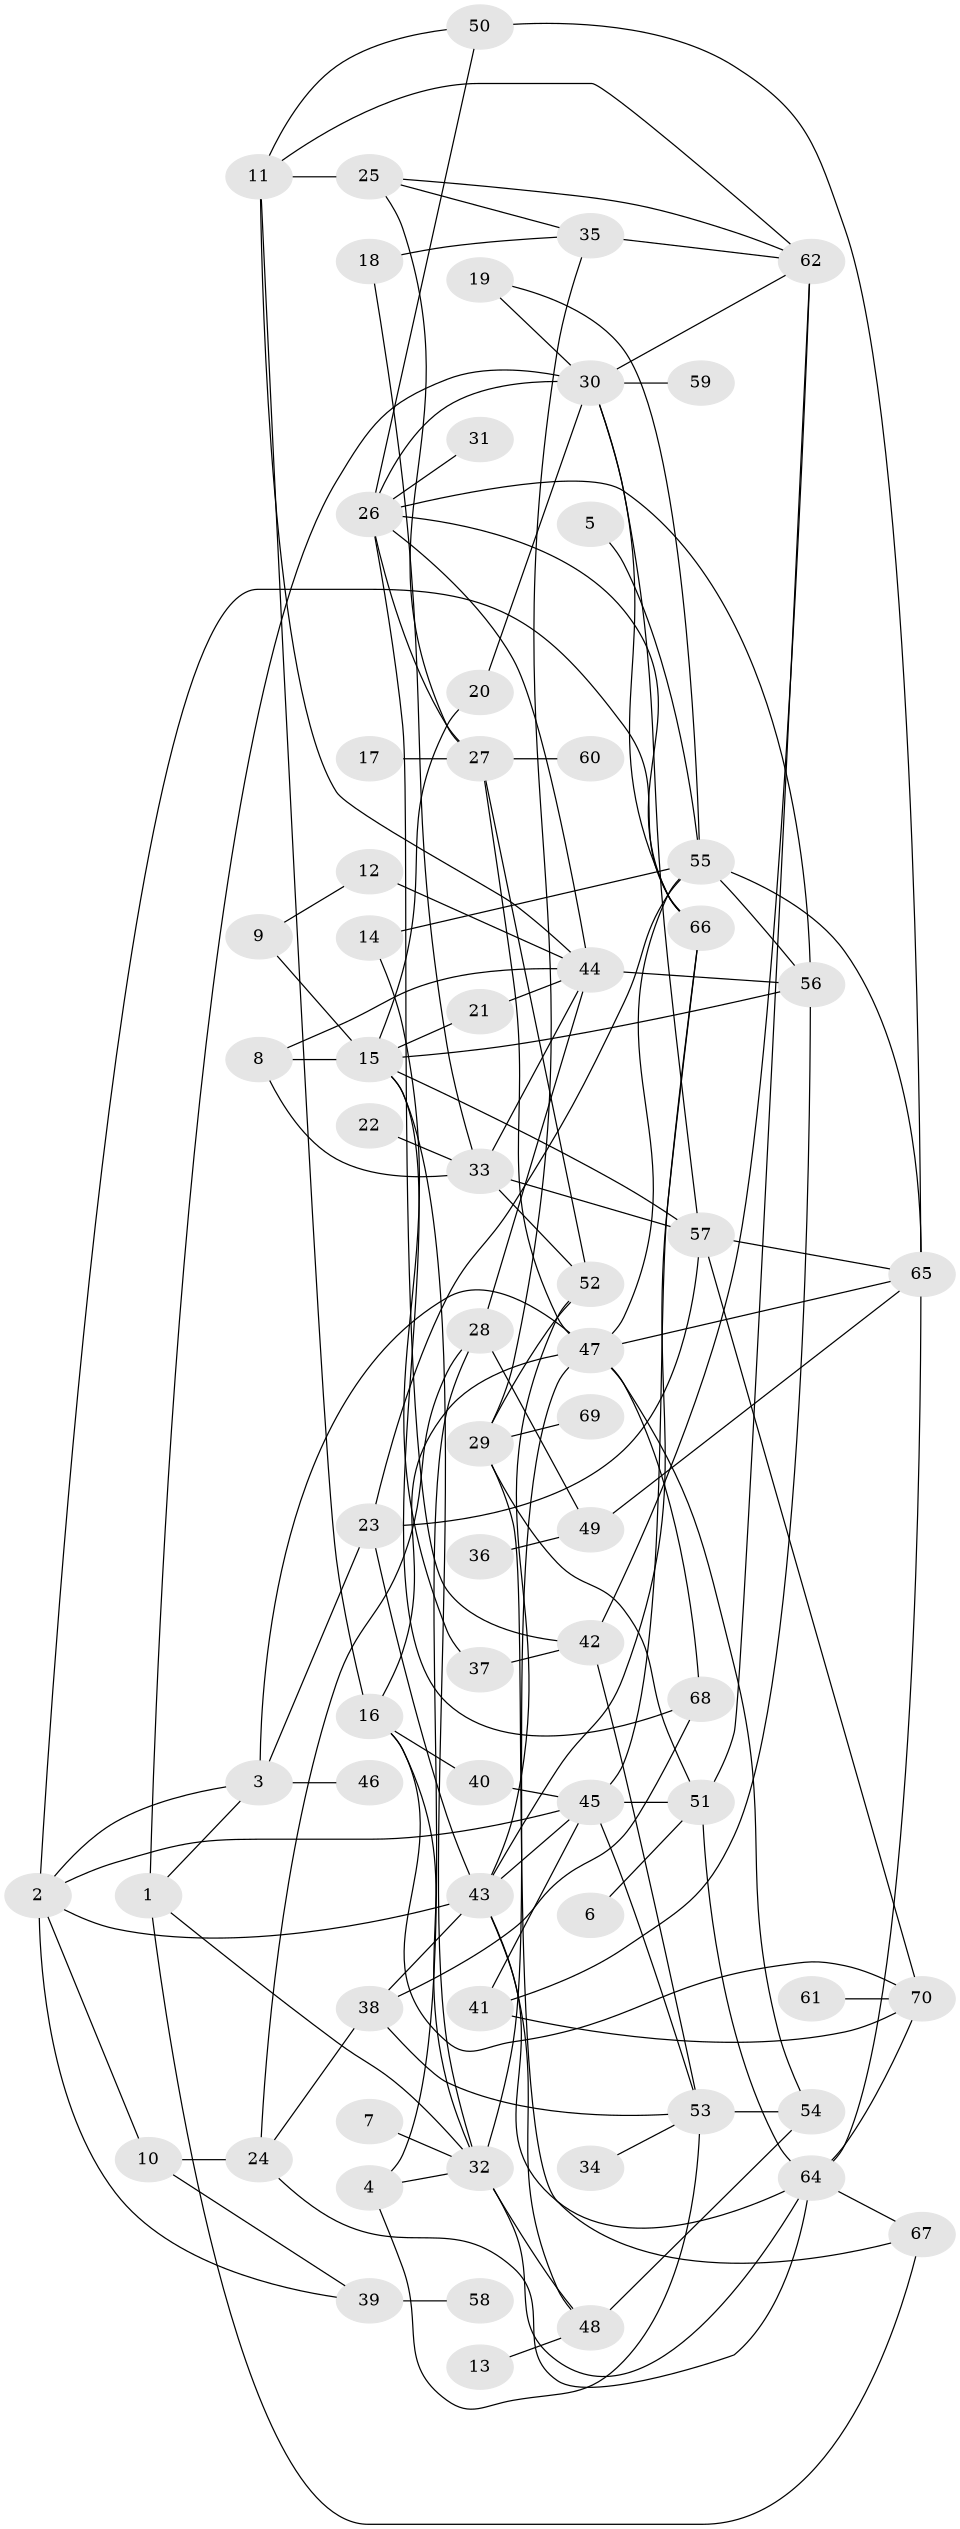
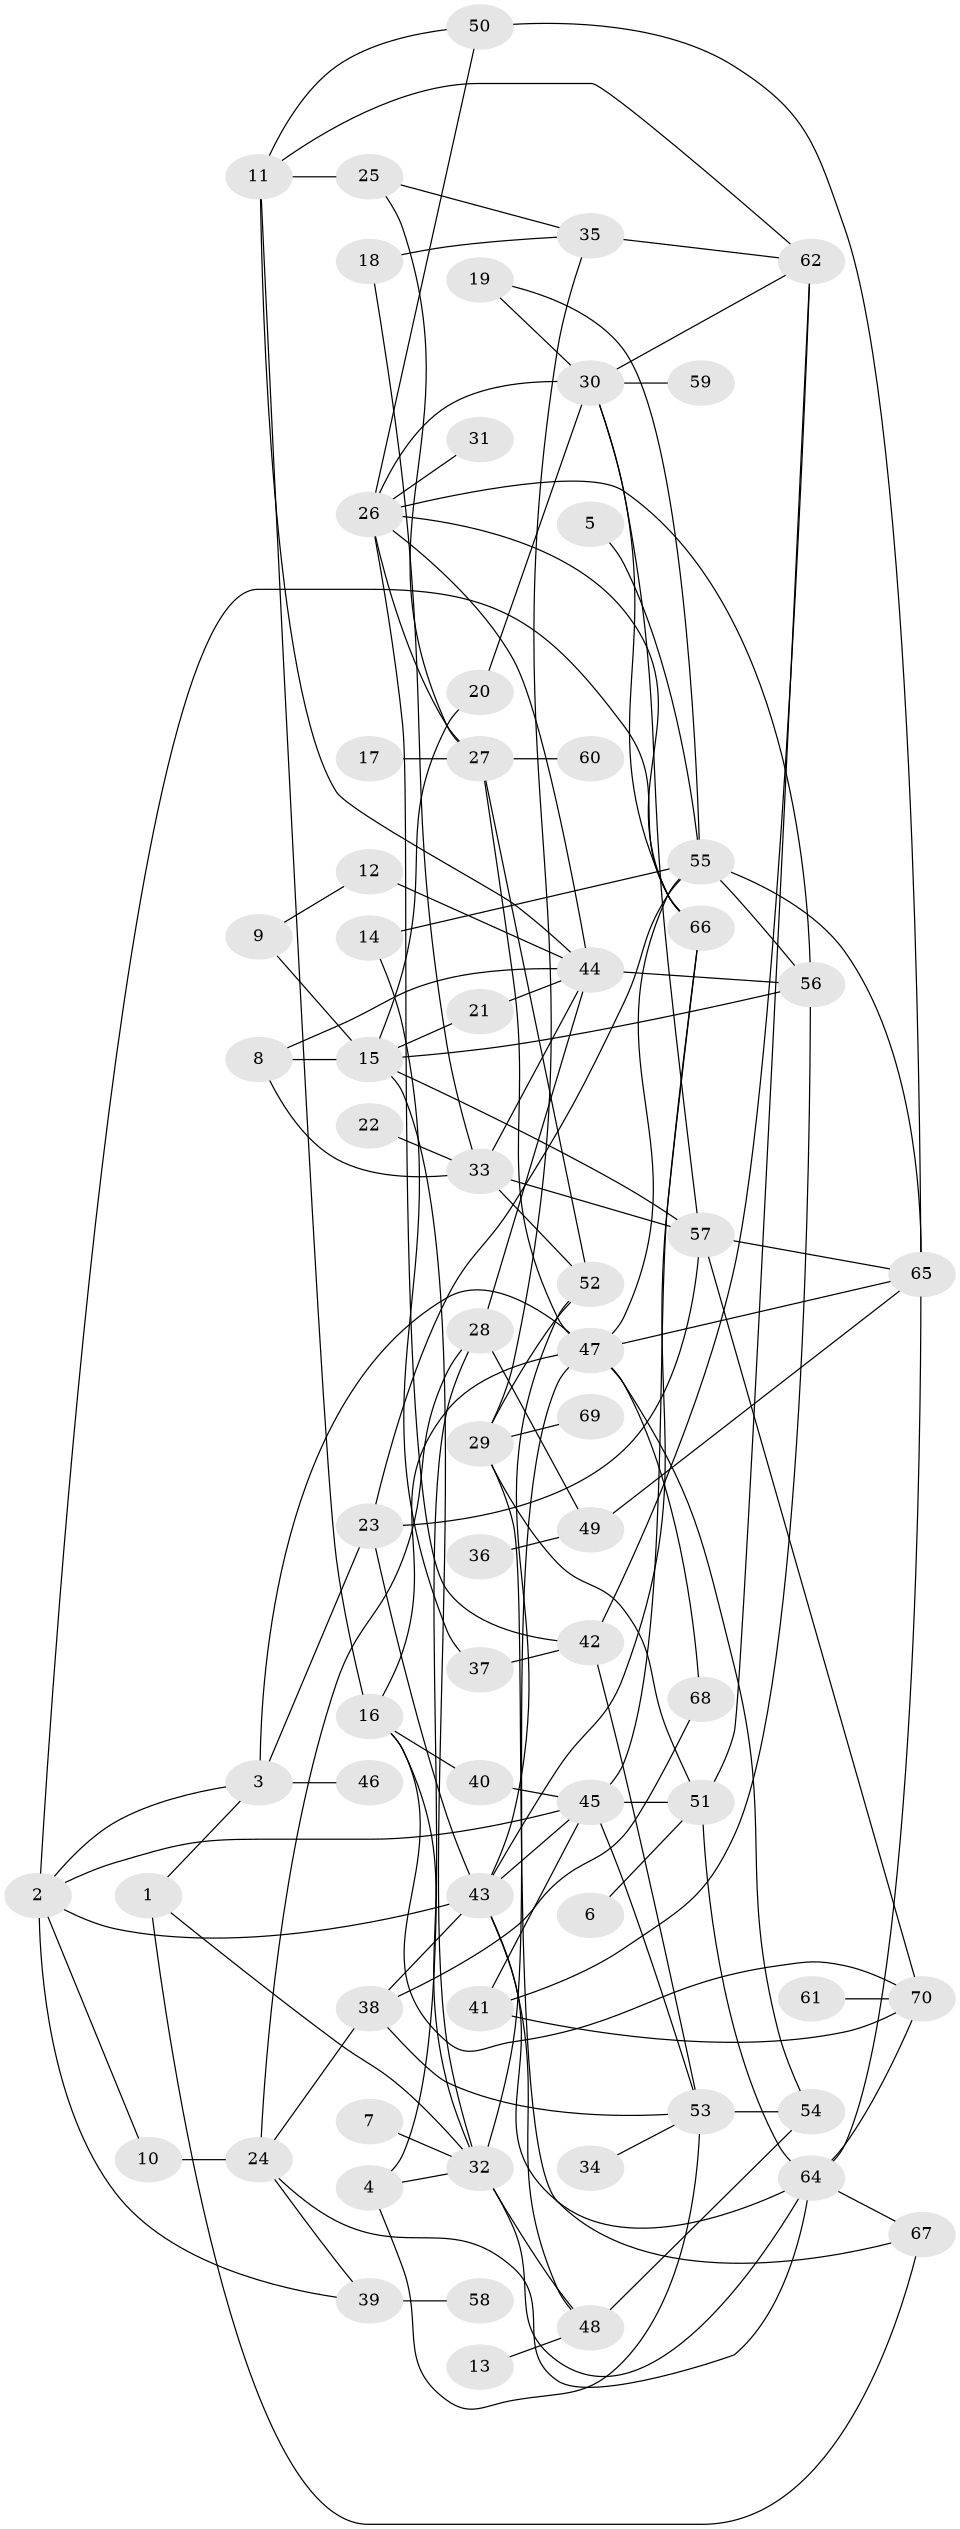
(596, 198) -> none
(208, 1036) -> none
(404, 1509) -> none
(259, 2230) -> (313, 2231)
